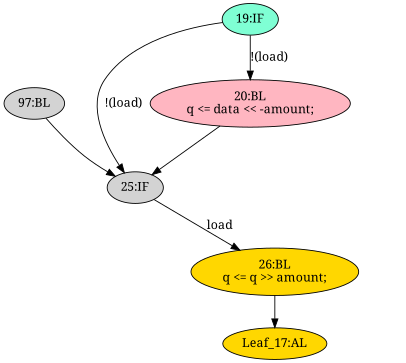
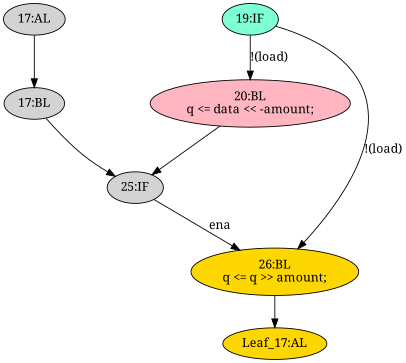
none -> (34, 19)
(119, 64) -> (368, 119)
(34, 103) -> (34, 103)
(220, 226) -> (220, 226)
